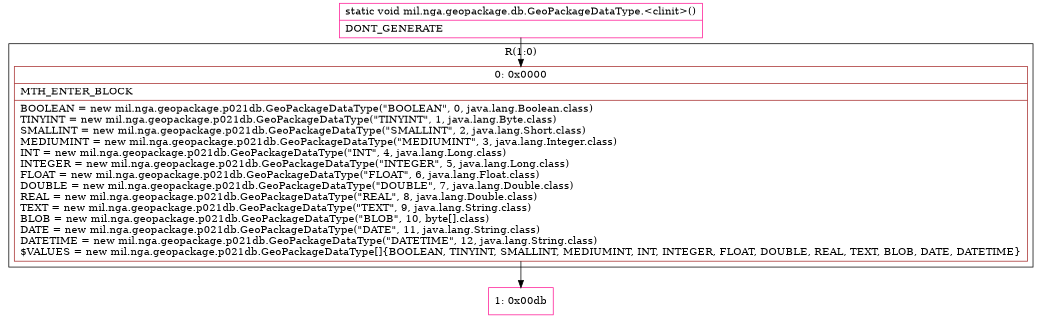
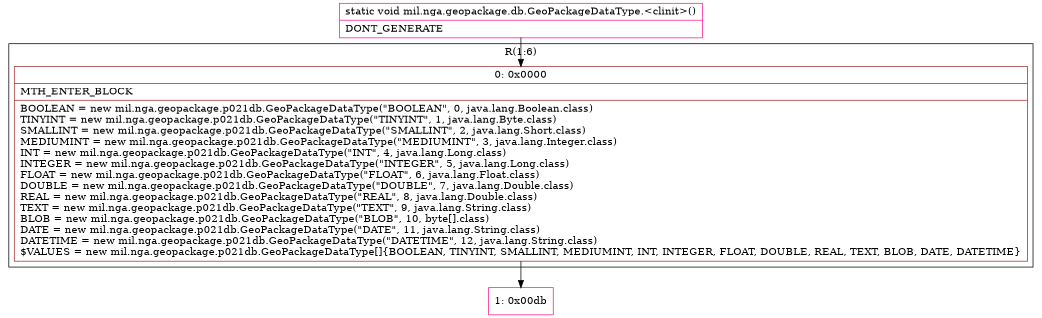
(521, 52) -> (521, 52)
